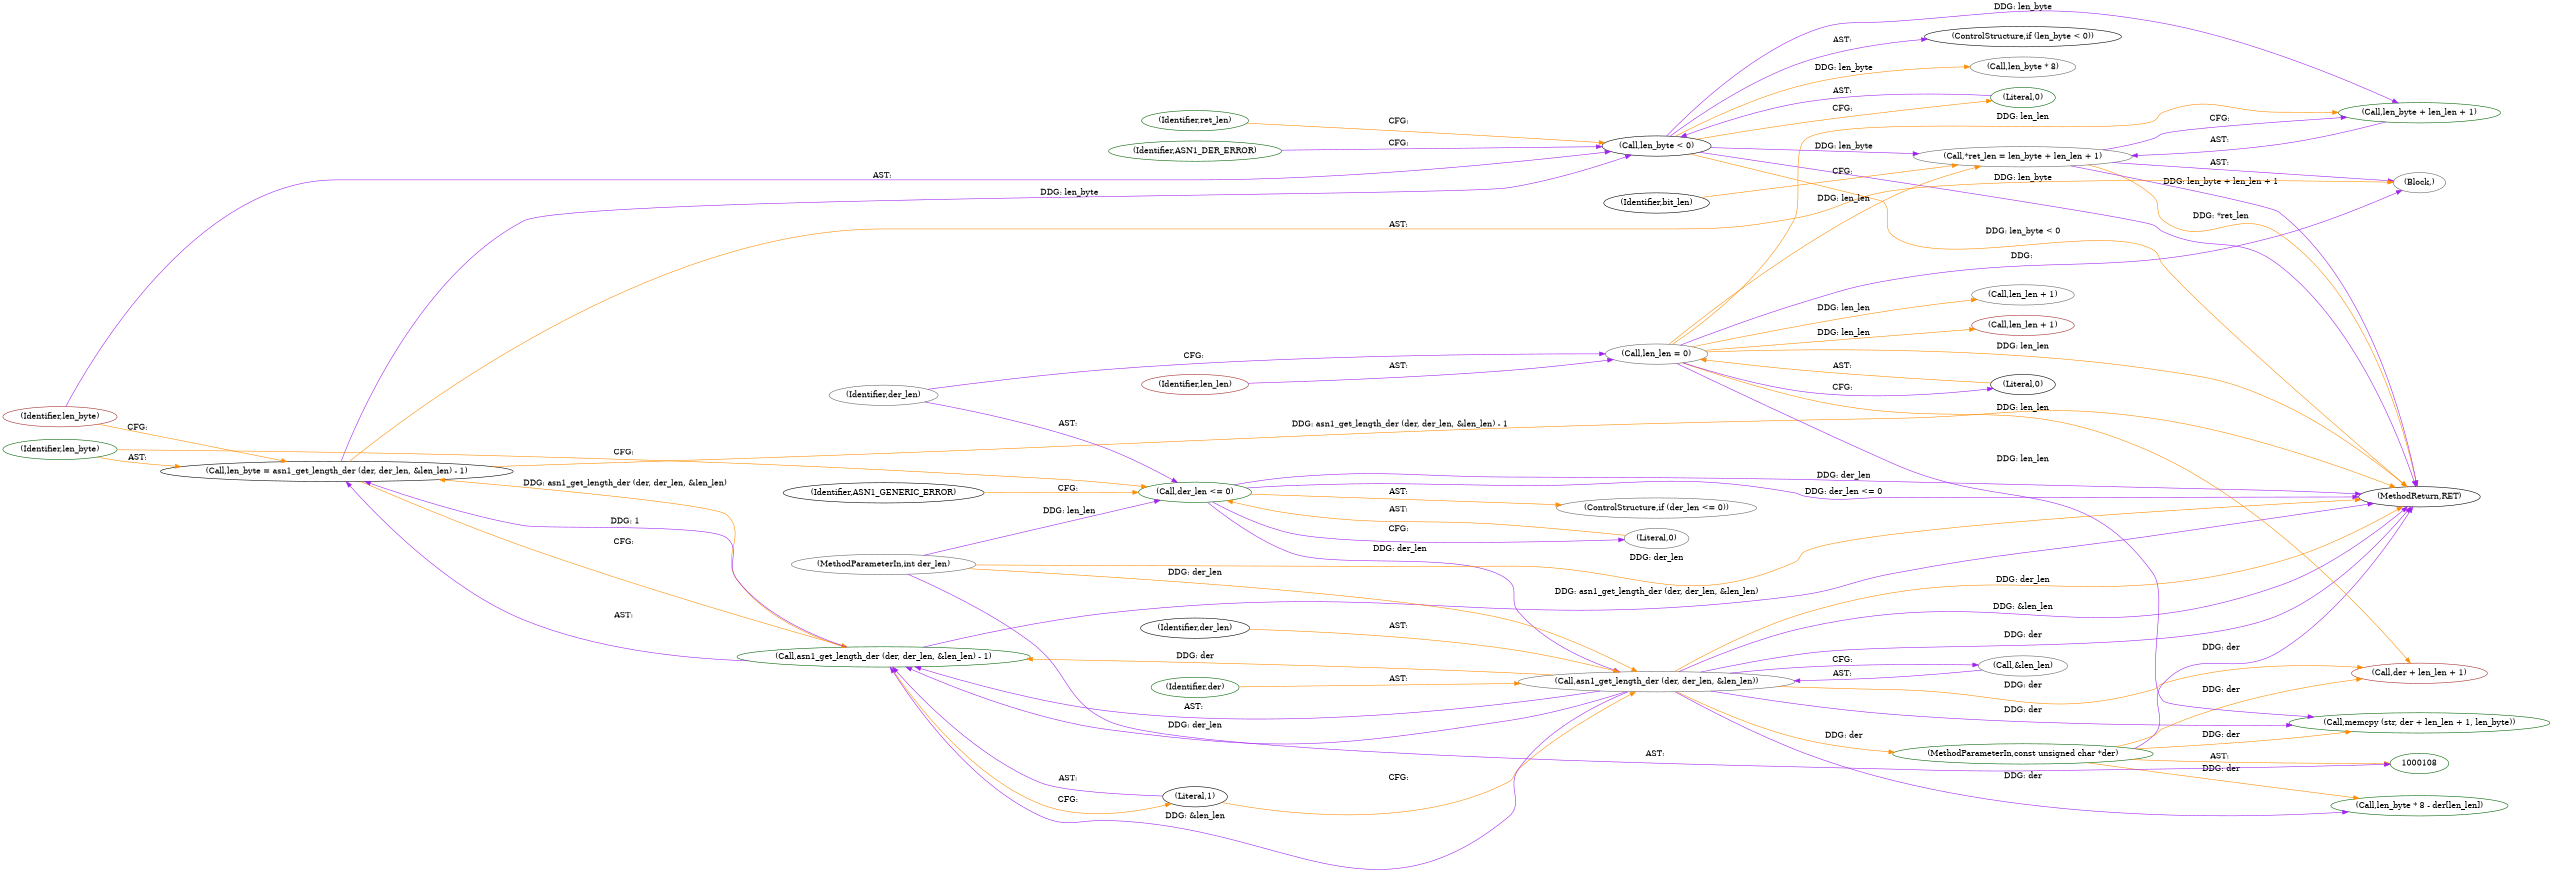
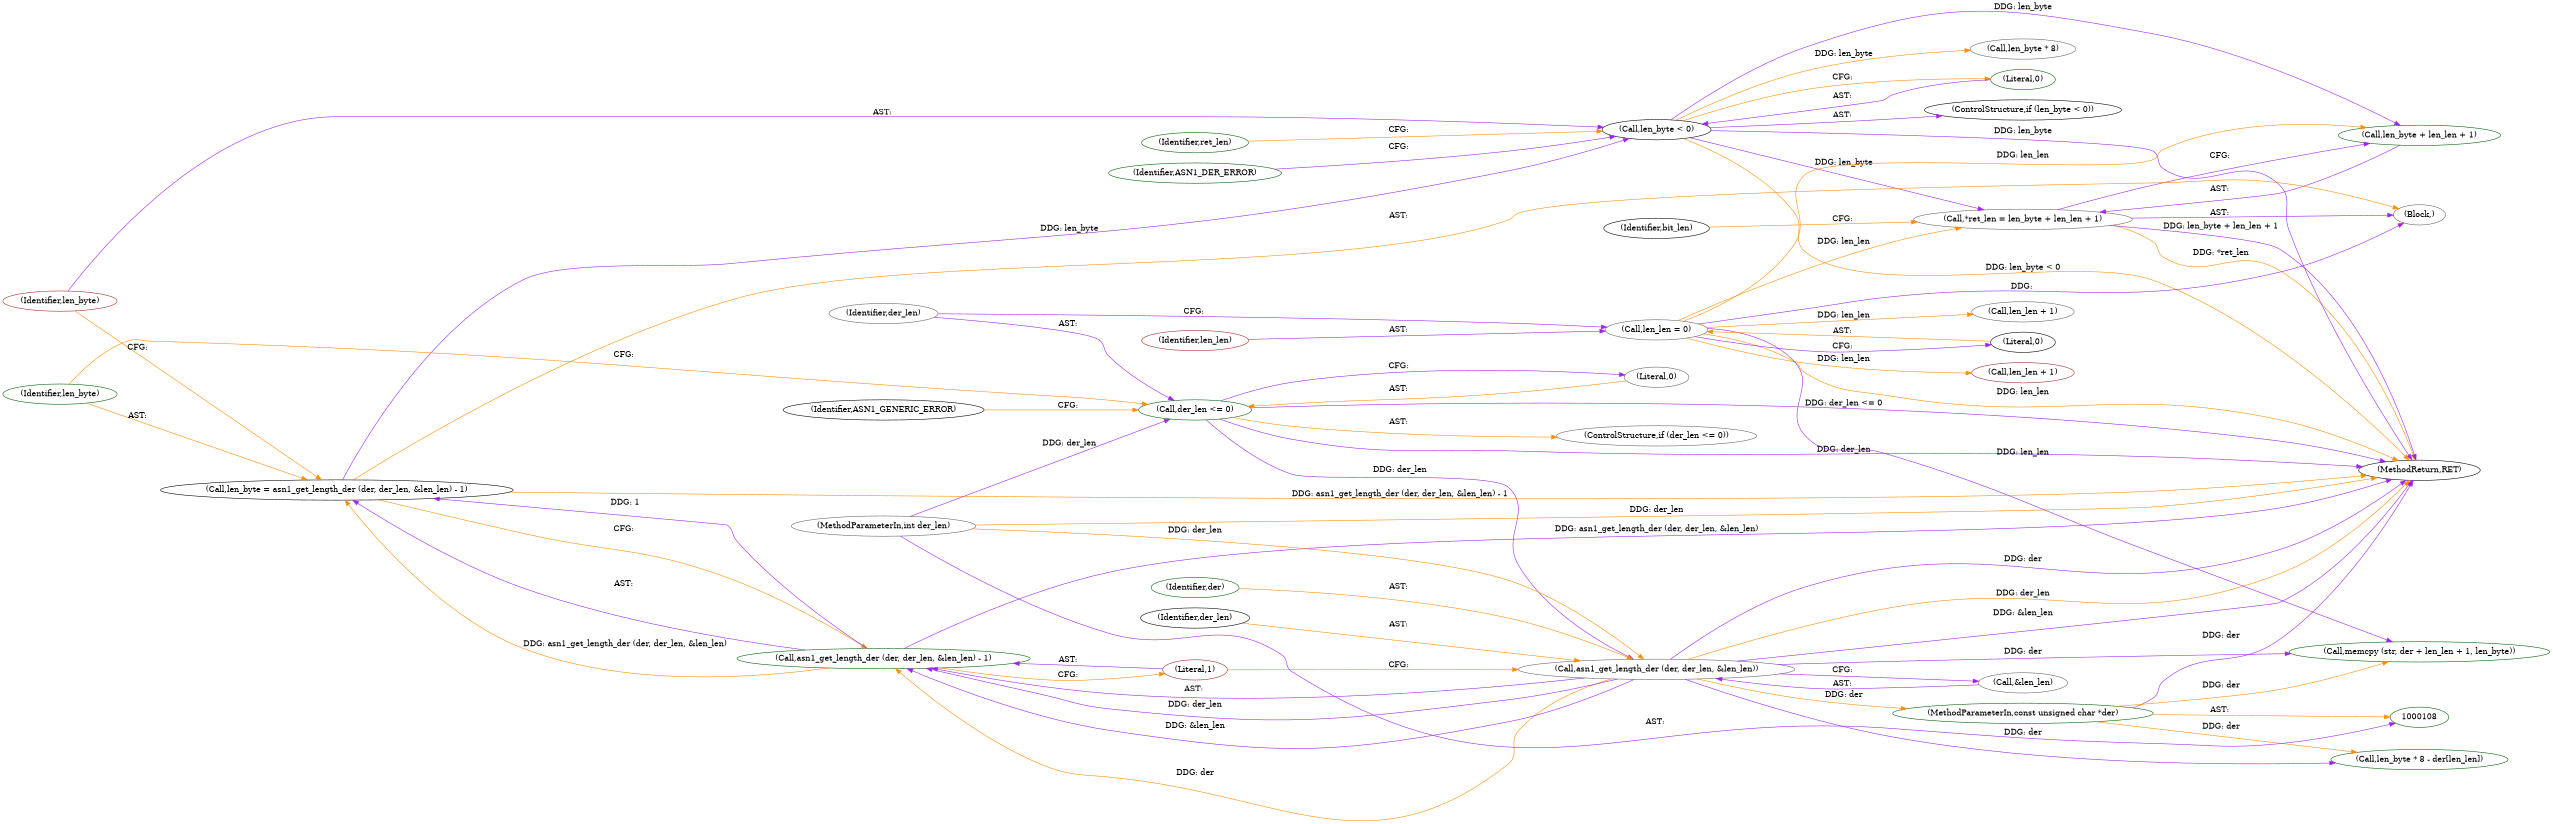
(1069, 511) -> (1069, 444)
(2419, 673) -> none
(1195, 797) -> (1195, 670)
